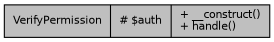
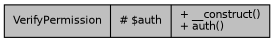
(208, 27) -> (202, 27)
